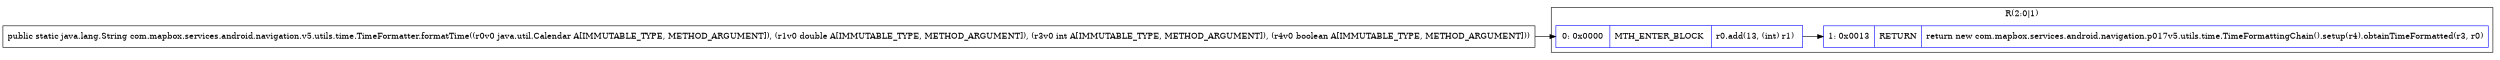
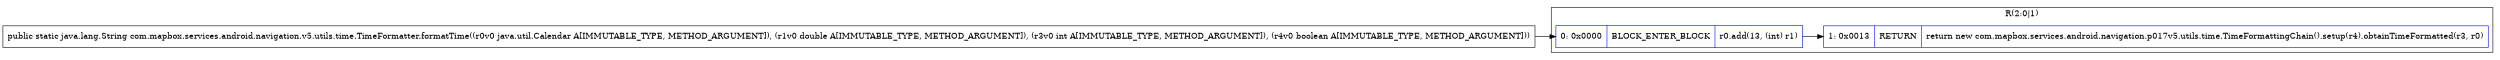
(1659, 36) -> (1661, 36)
